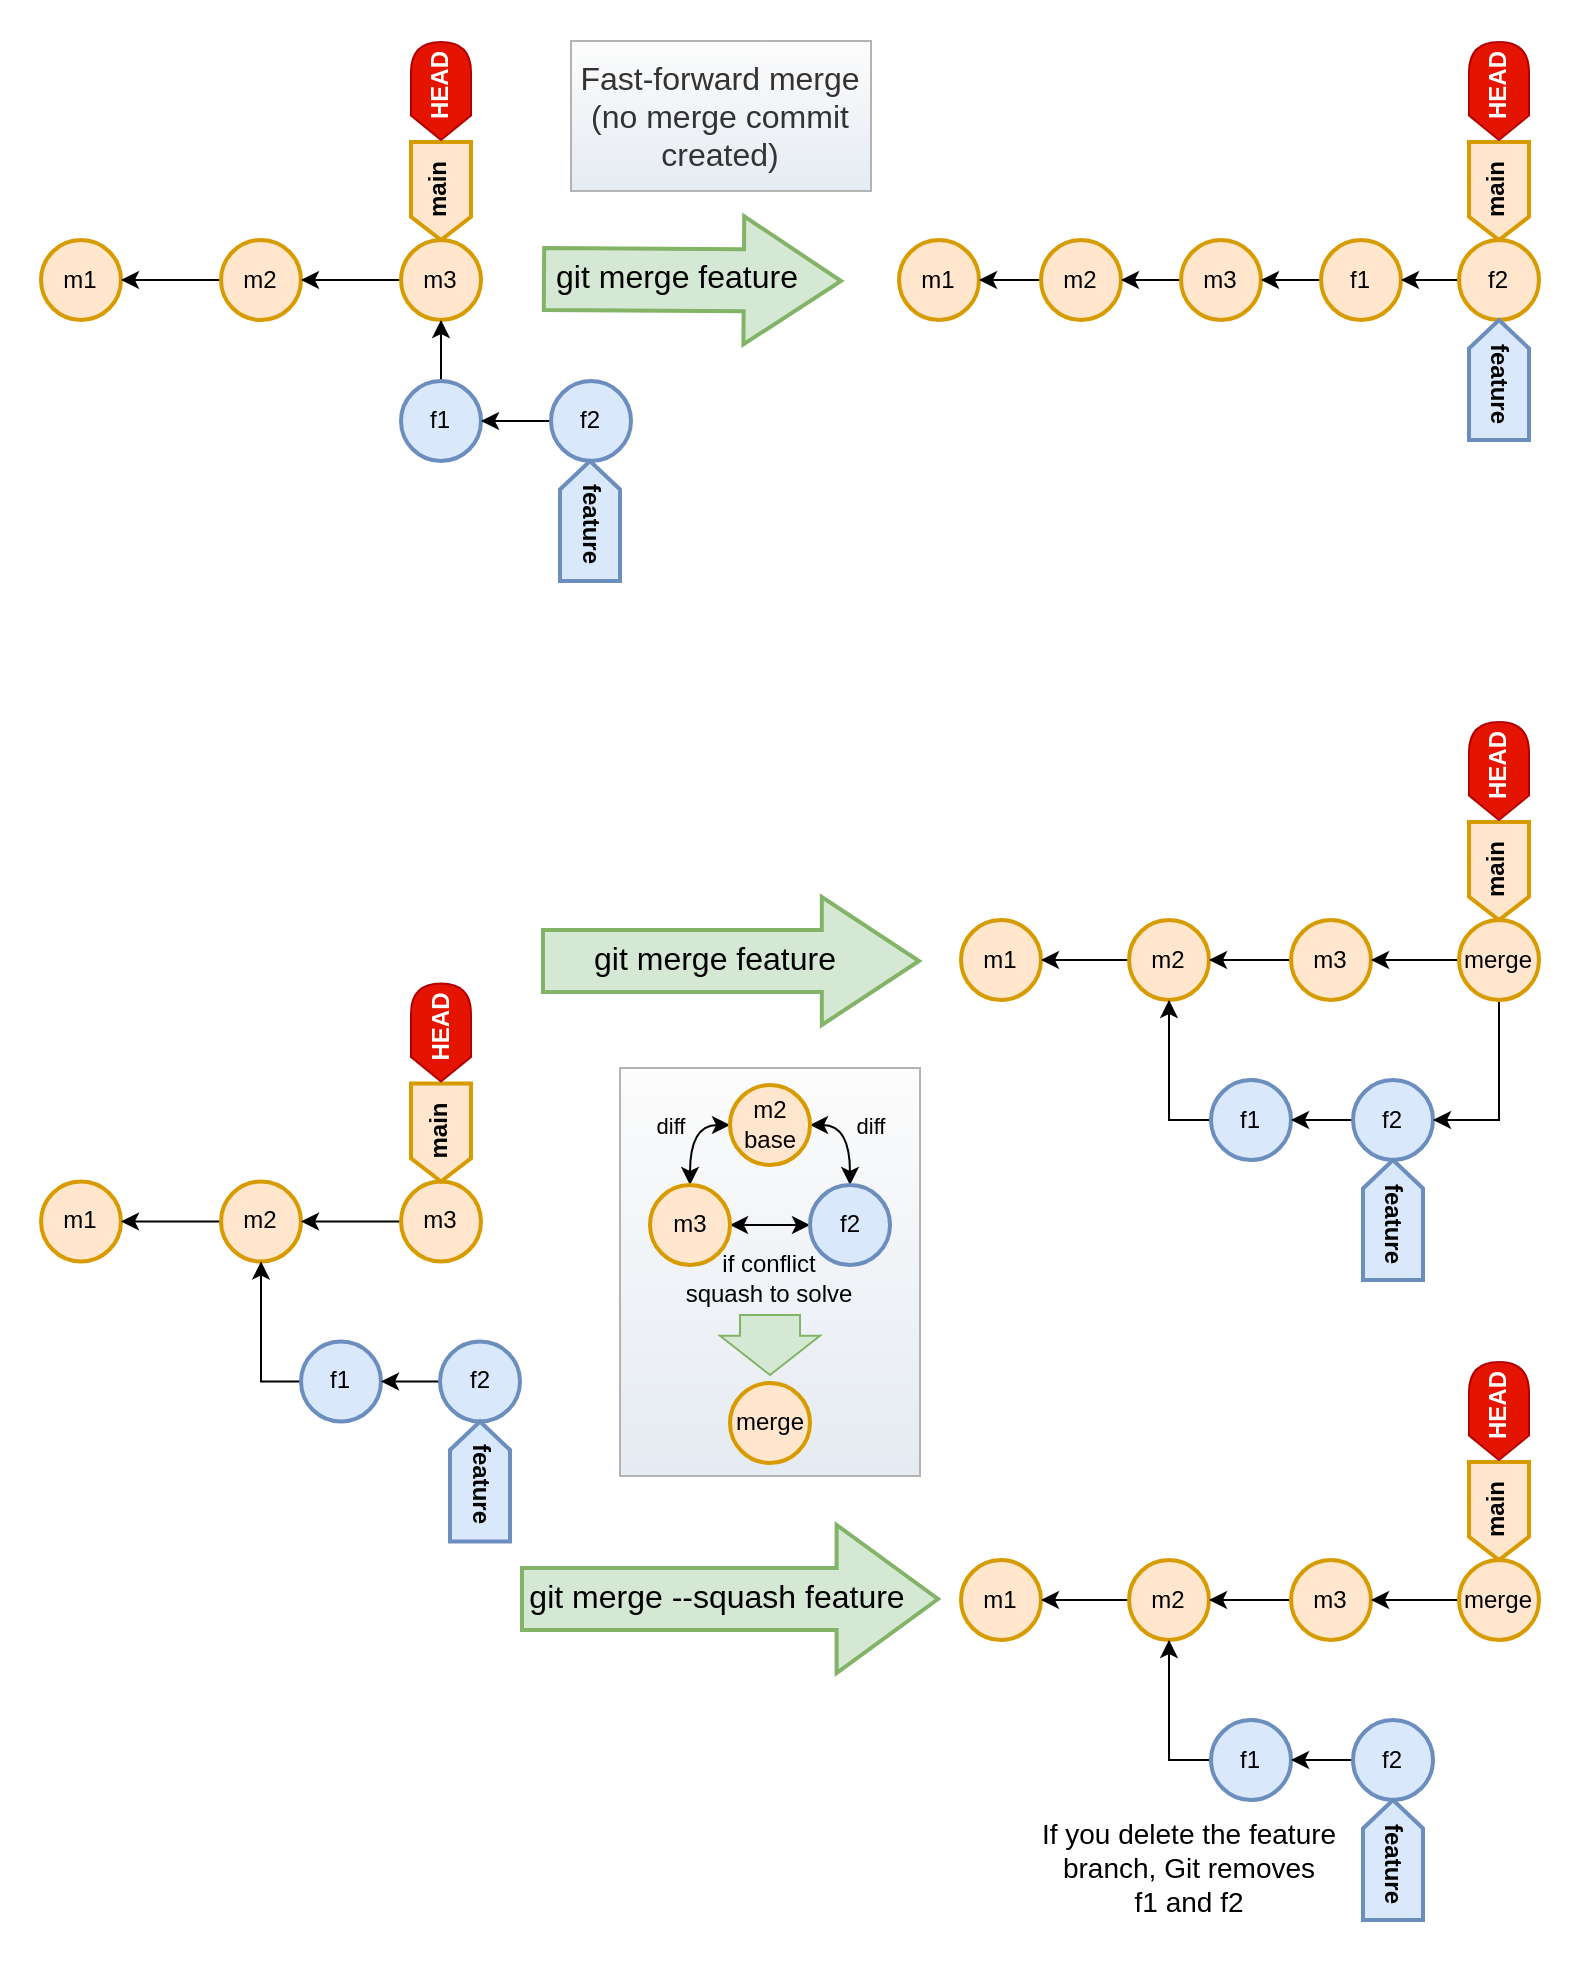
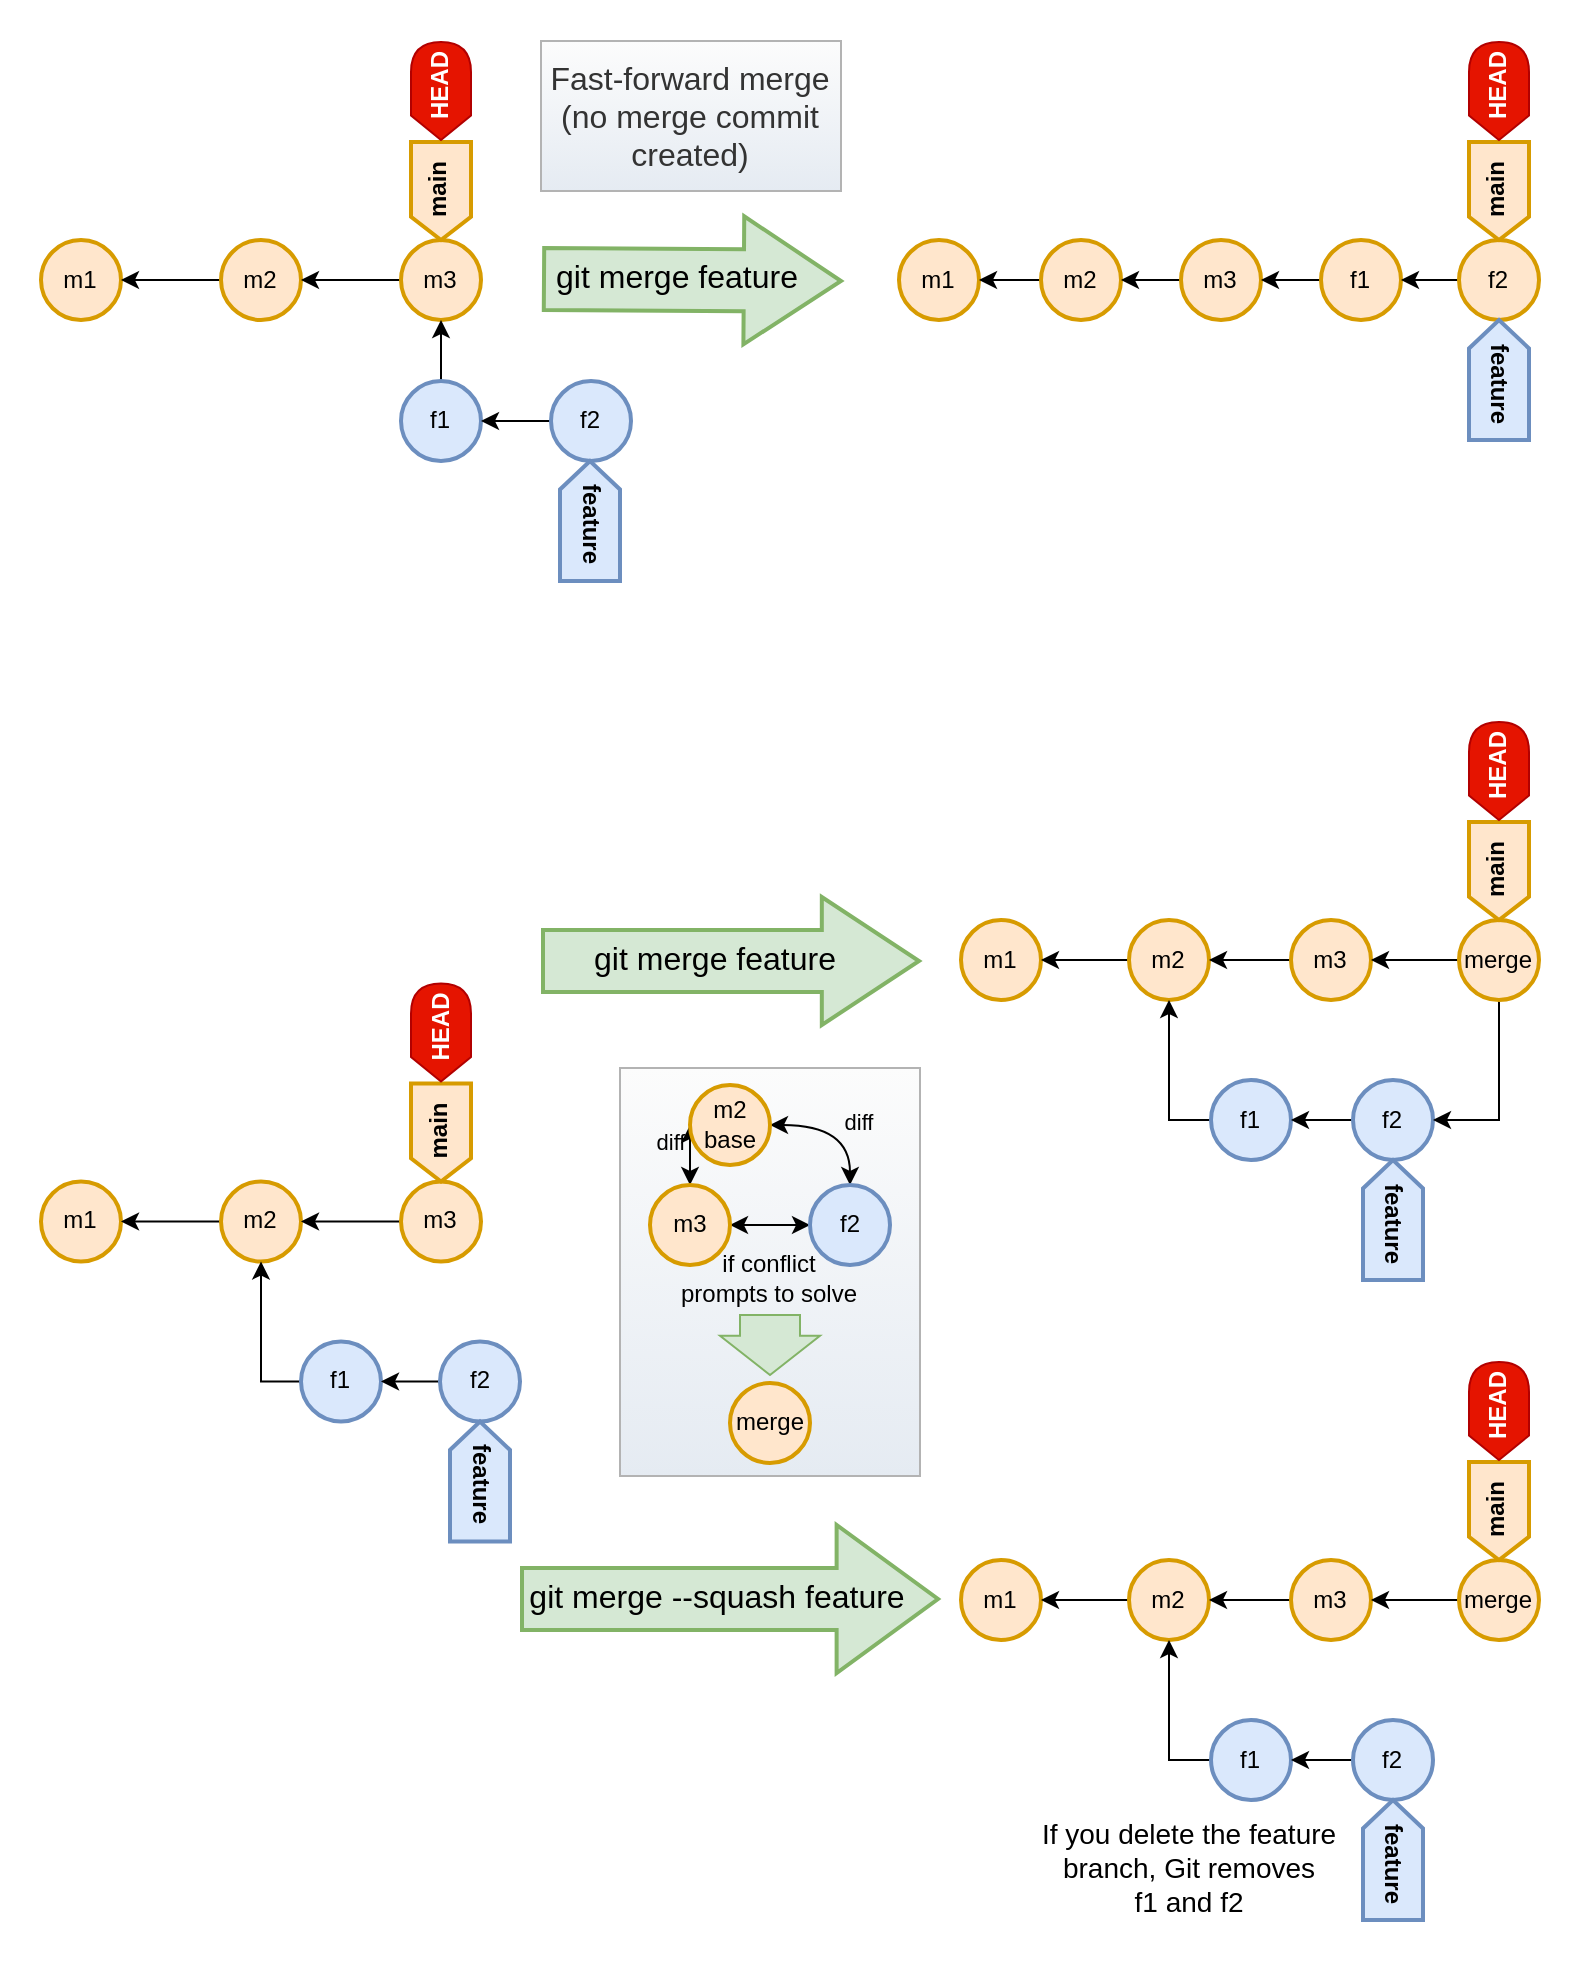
(721, 116) -> (691, 116)
(770, 1125) -> (730, 1125)
(770, 1279) -> (770, 1279)
